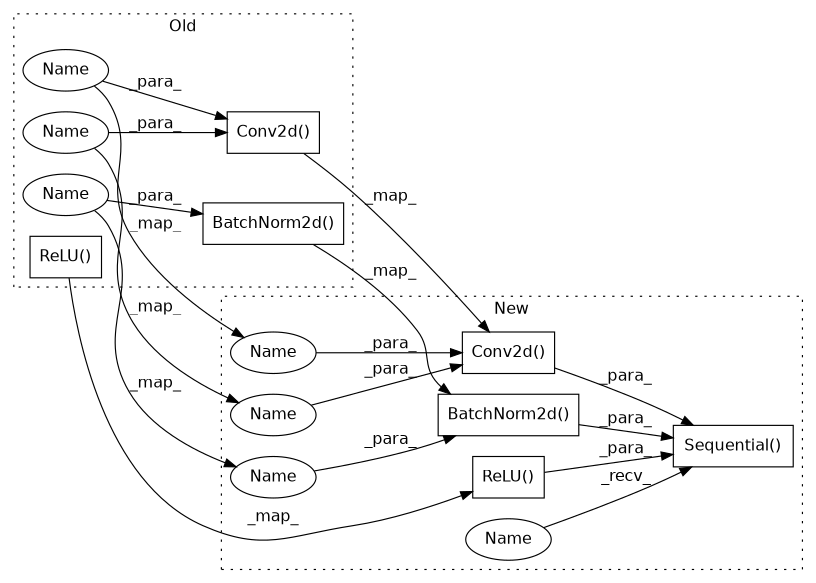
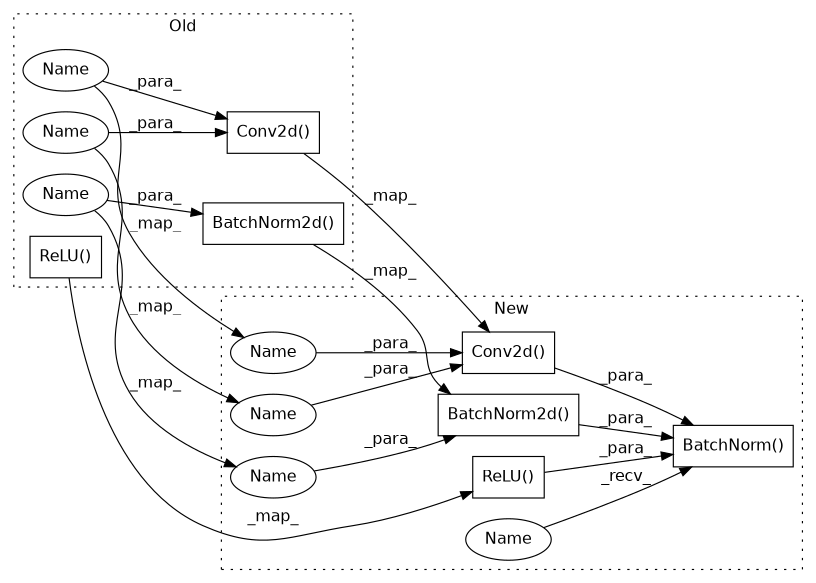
(733, 446) -> (733, 446)
